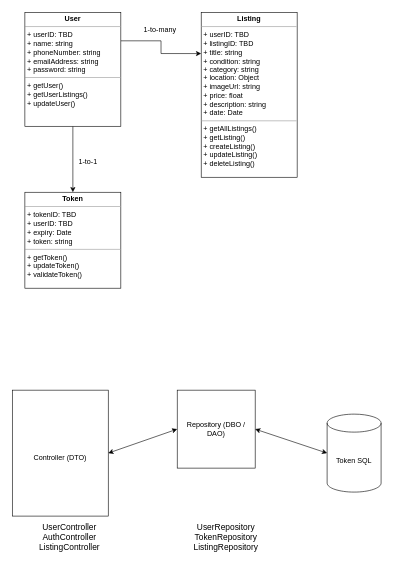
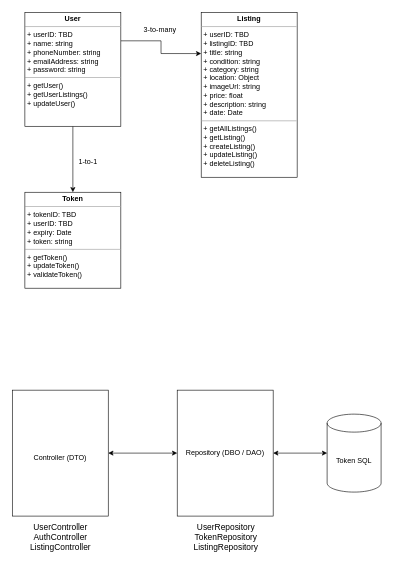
(160, 30) -> (160, 30)
(216, 429) -> (225, 453)
(69, 537) -> (60, 537)
